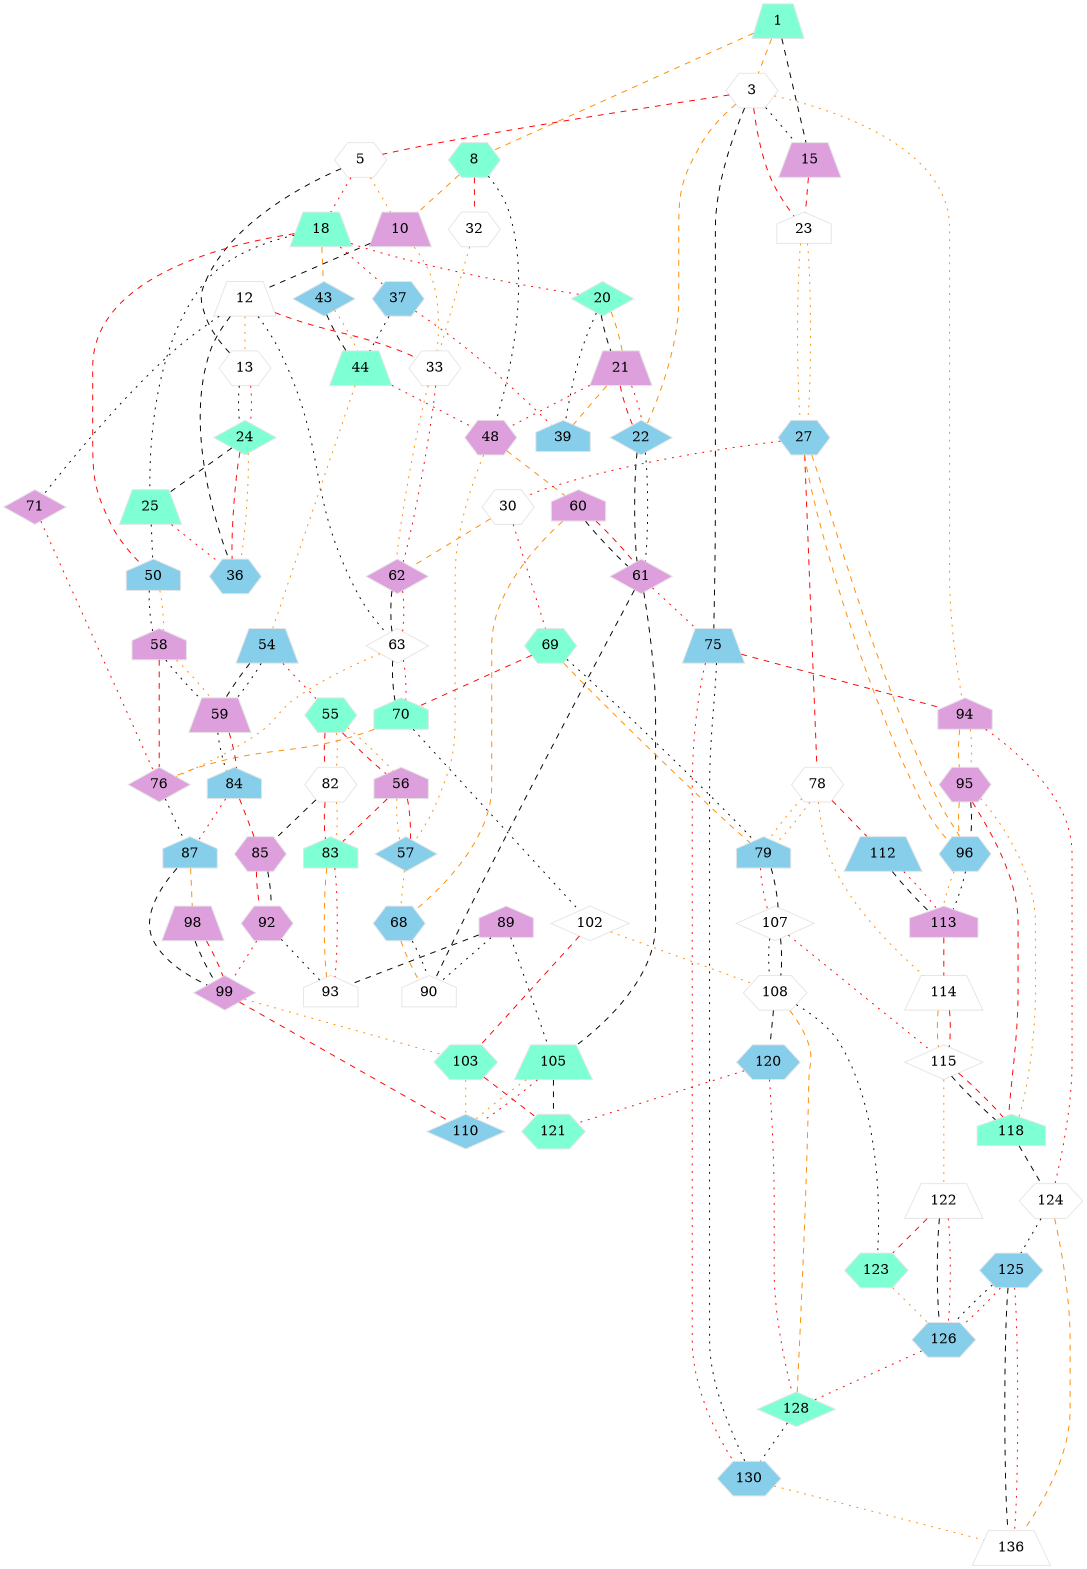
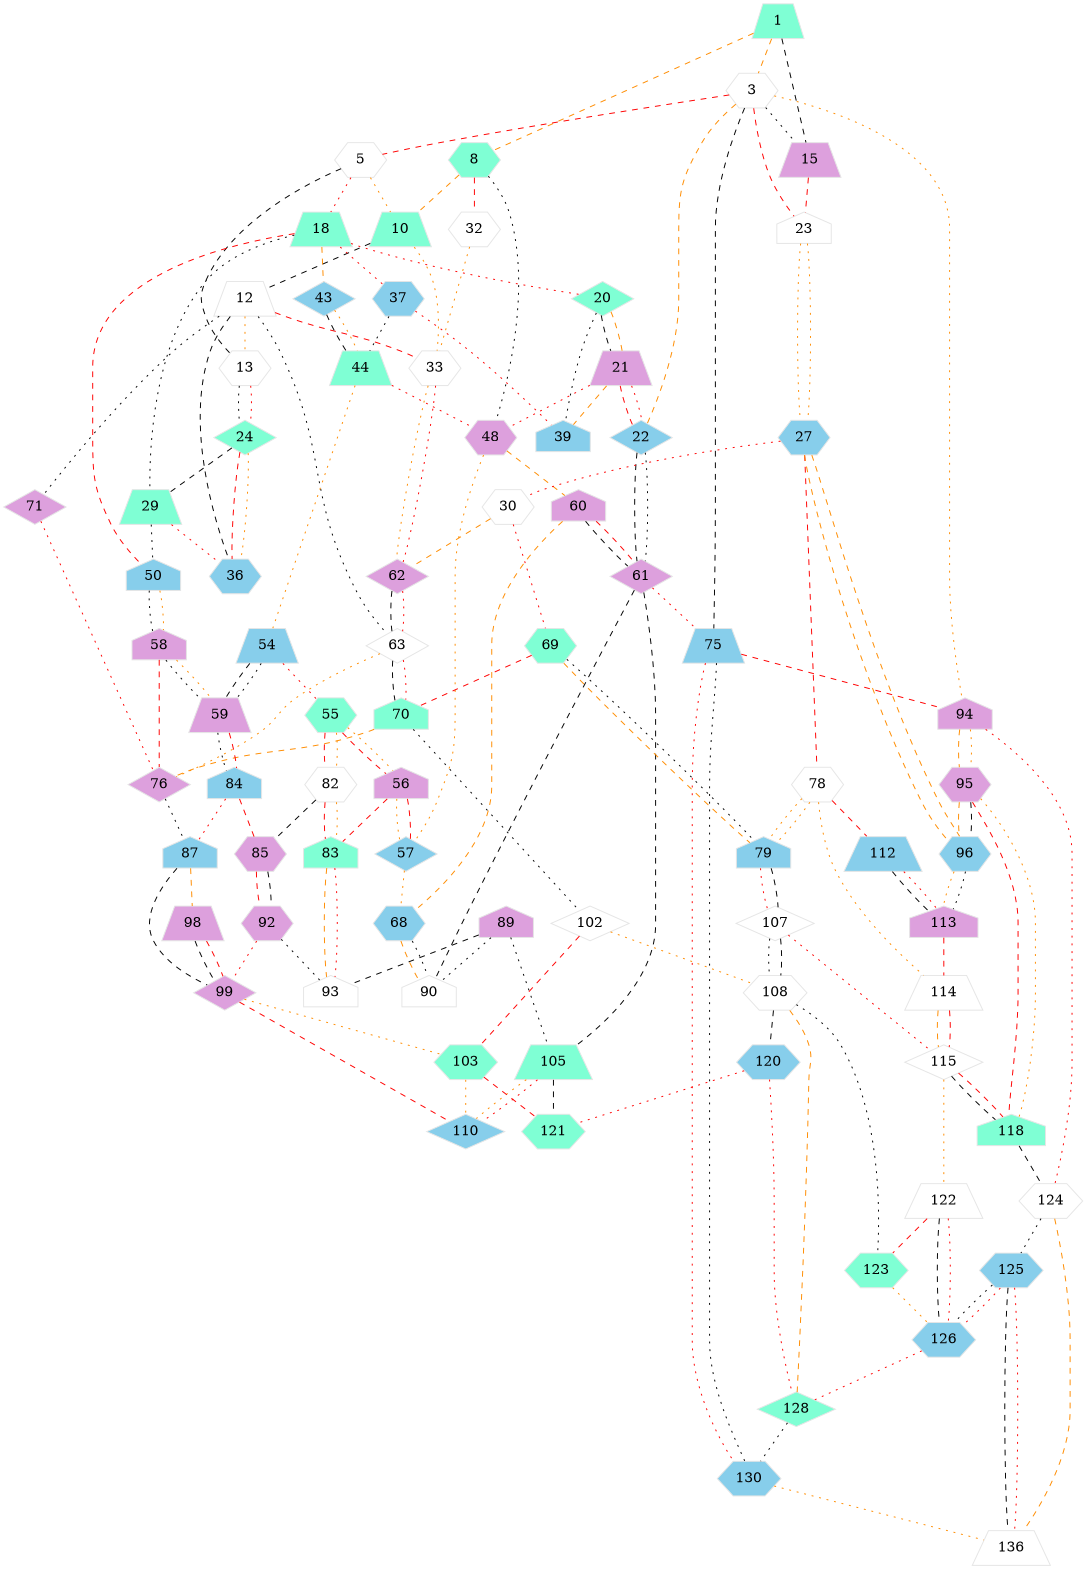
(400, 229) -> (400, 229)
(151, 507) -> (151, 507)
